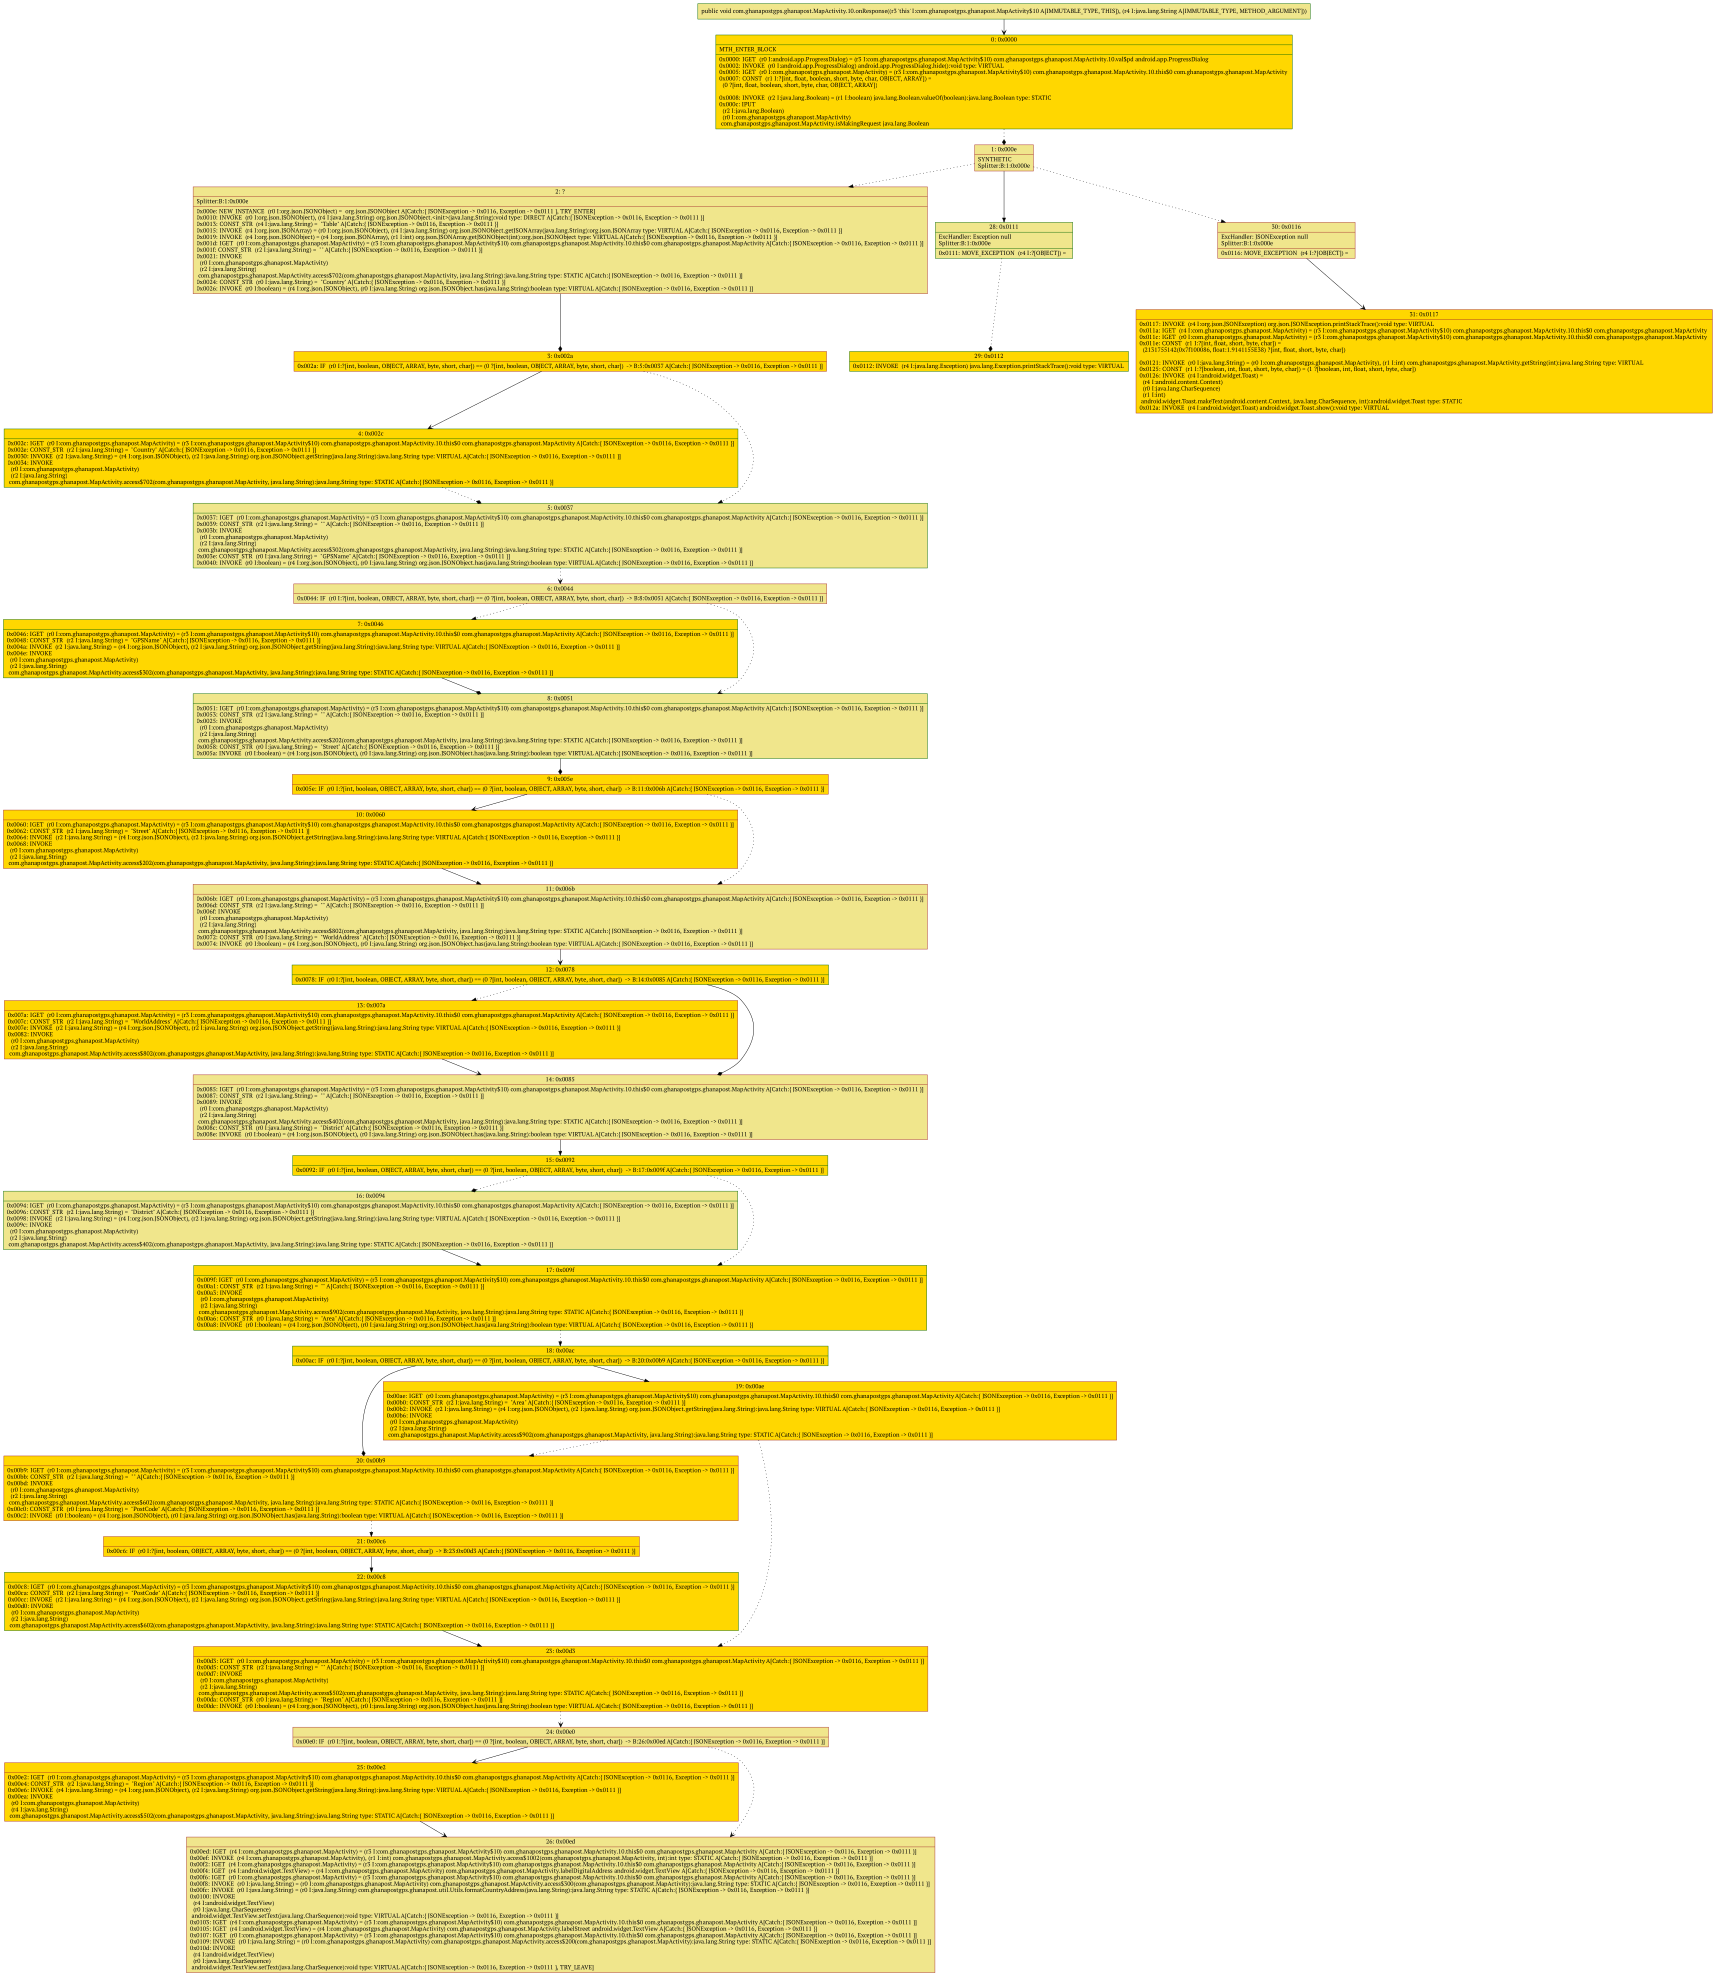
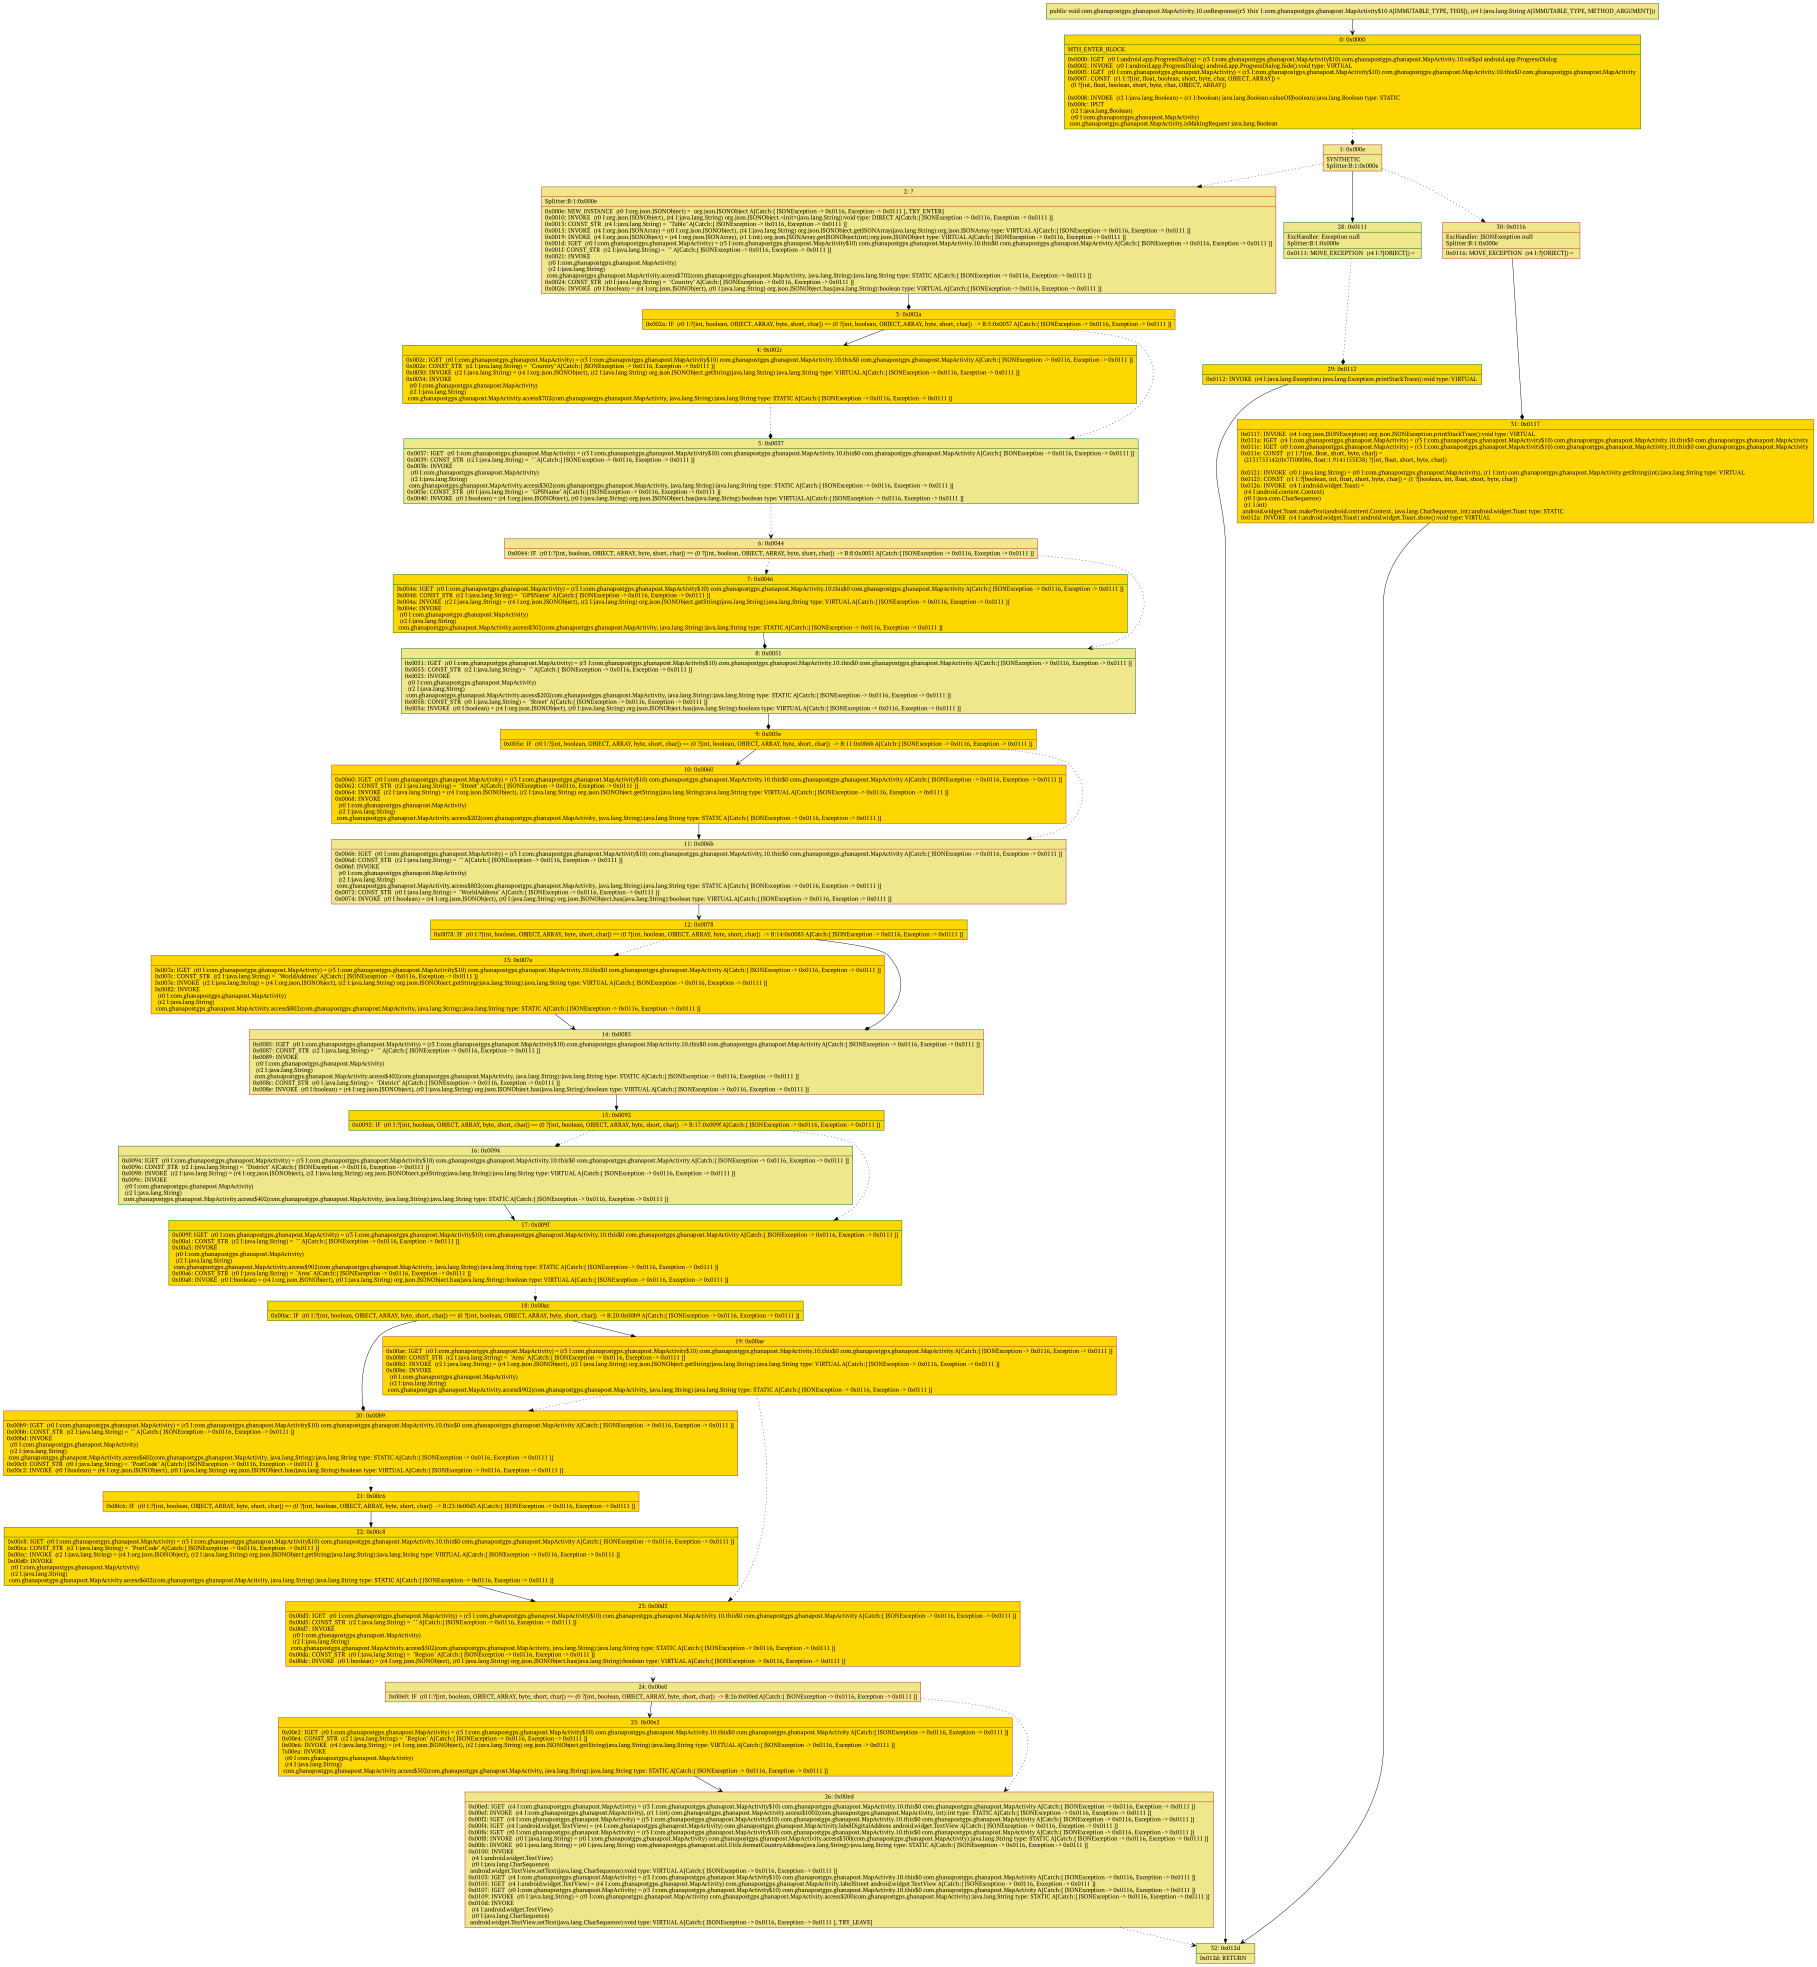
(1334, 283) -> (1517, 336)
(1180, 389) -> (1281, 498)
(32, 1797) -> (306, 1752)
none -> (1225, 1953)
